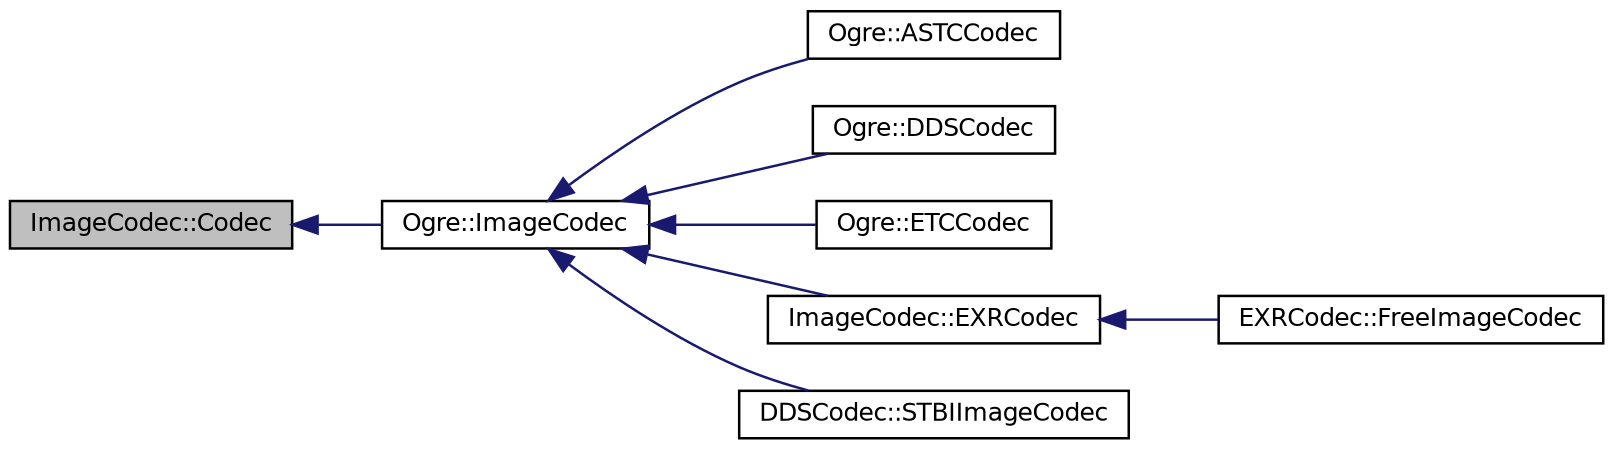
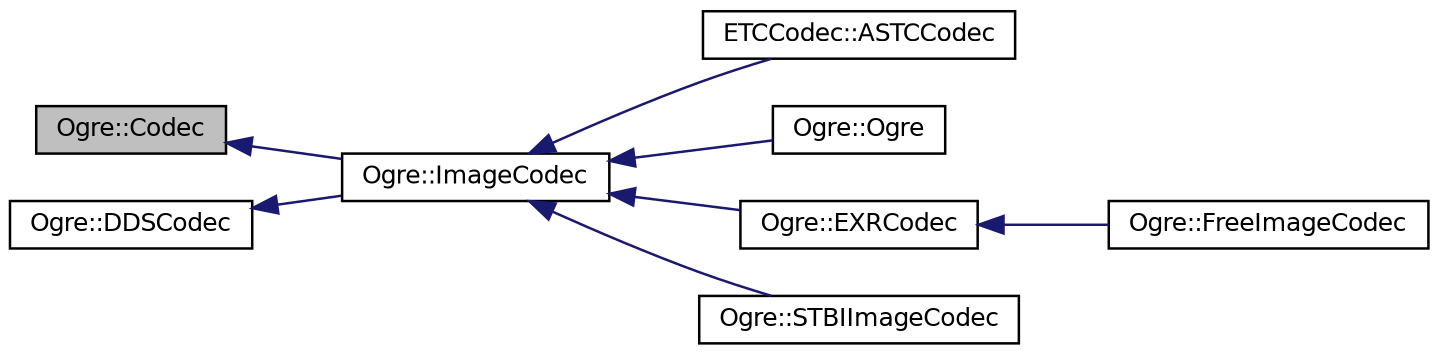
(934, 35) -> (859, 35)
(738, 174) -> (309, 200)
(151, 225) -> (131, 130)
(934, 225) -> (859, 130)
(934, 320) -> (859, 225)
(1411, 320) -> (1269, 225)
(934, 415) -> (859, 320)
